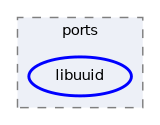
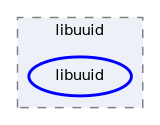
(80, 31) -> (80, 31)
